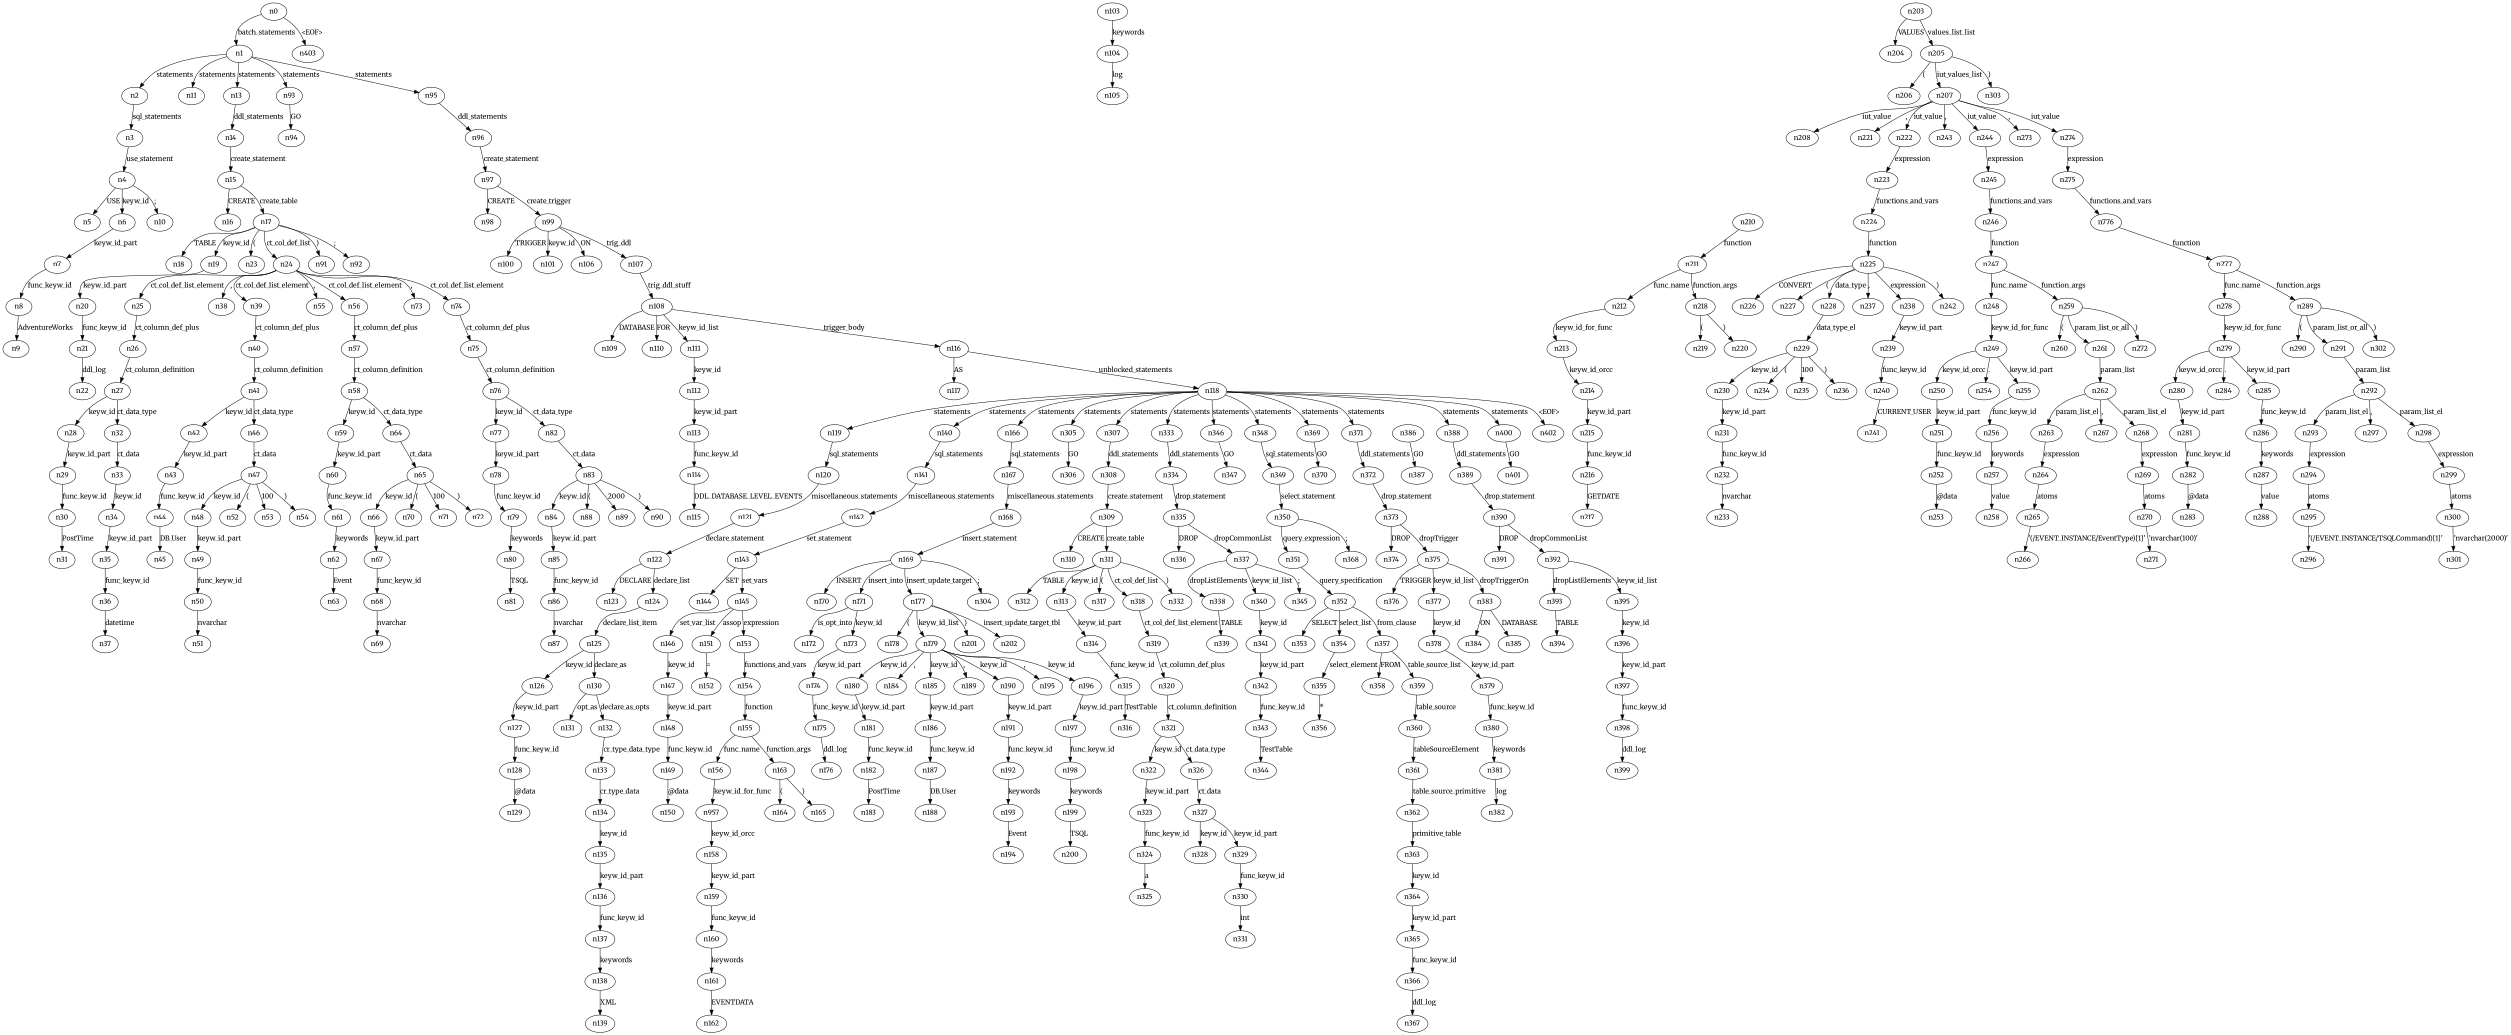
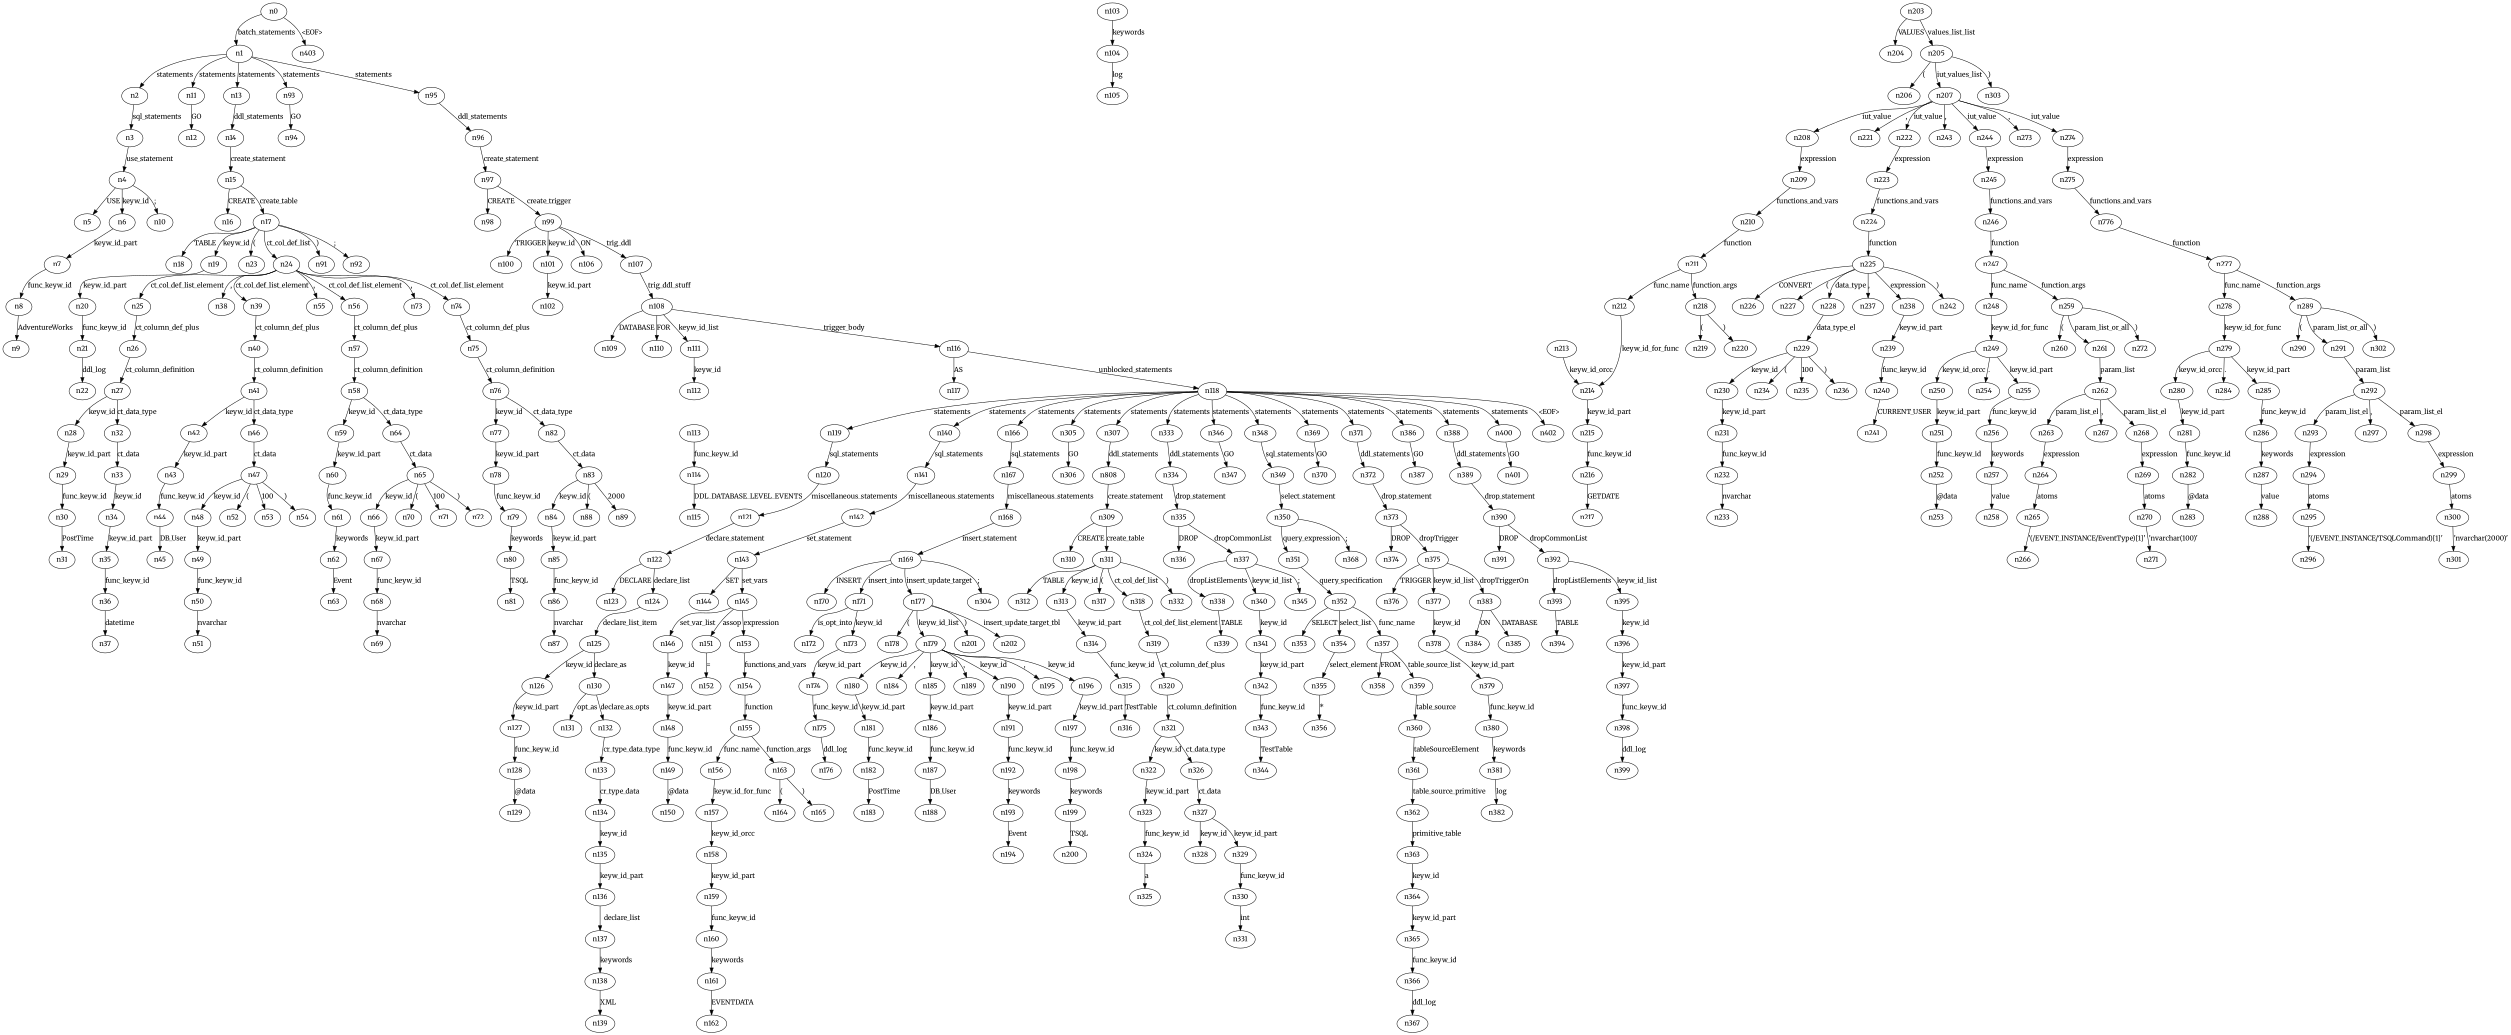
none -> (191, 138)
none -> (1799, 180)
none -> (548, 307)
(1573, 316) -> (1620, 352)
none -> (1317, 396)
(694, 410) -> none
(1109, 476) -> (1109, 476)
(657, 518) -> none
(1397, 623) -> (1397, 623)
(712, 813) -> (712, 813)
(622, 918) -> (622, 918)
